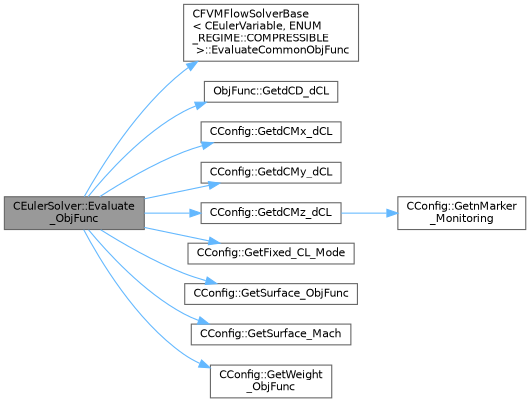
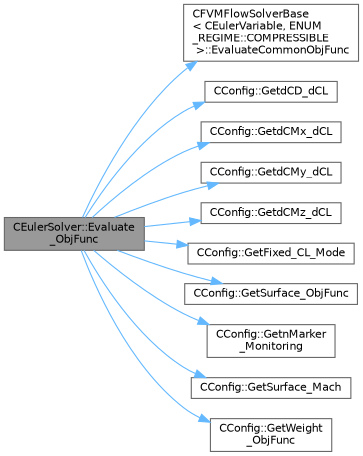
(271, 92) -> (271, 92)
(364, 213) -> (144, 289)
